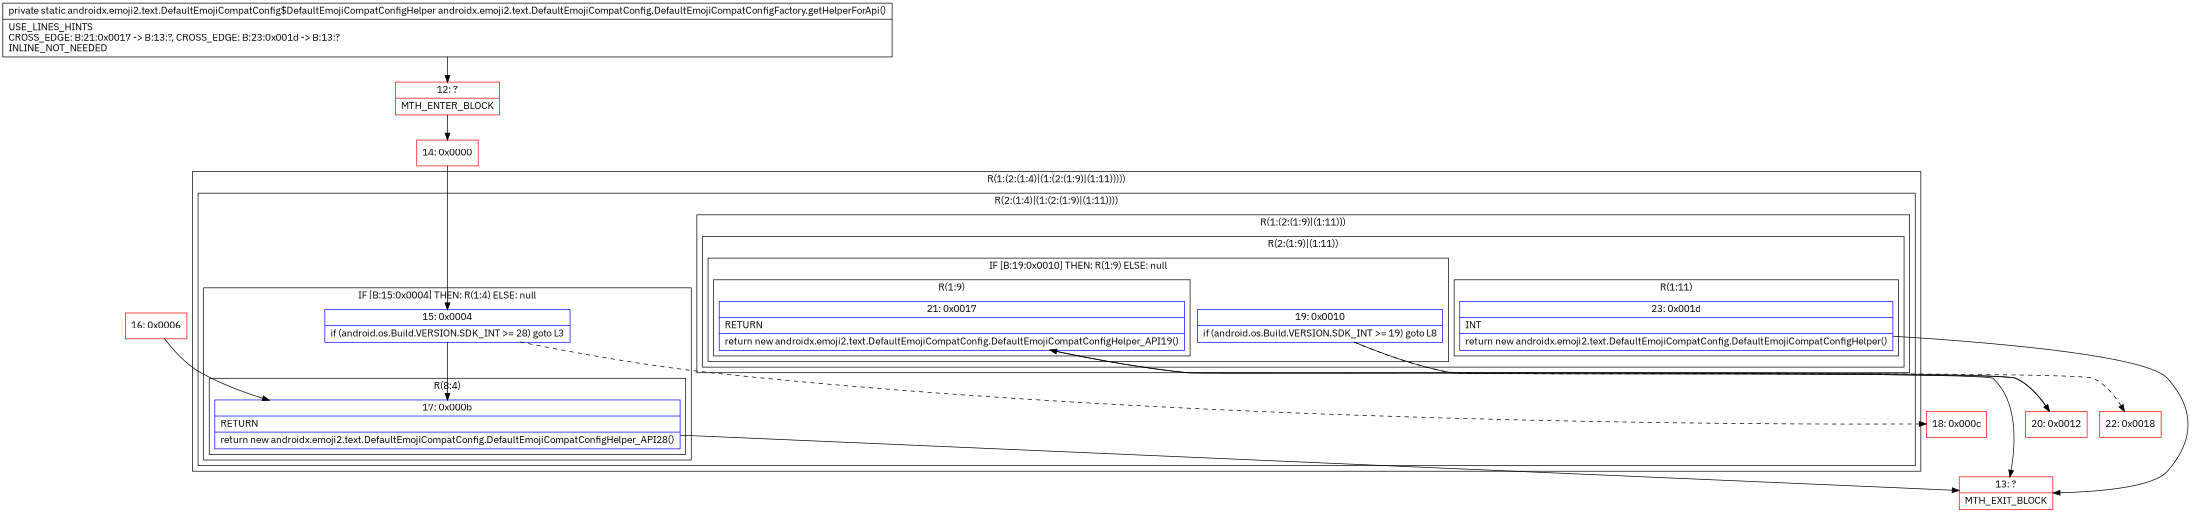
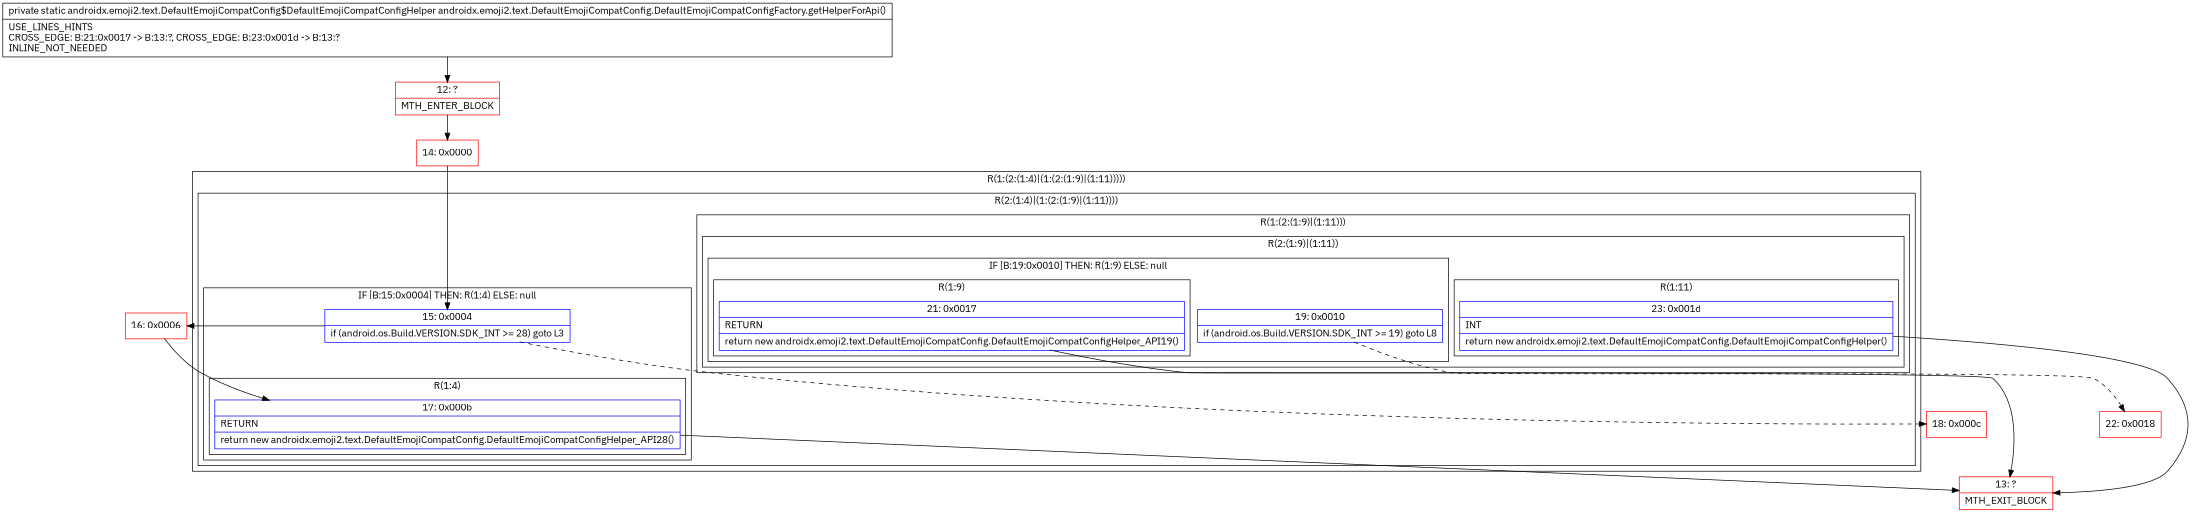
(447, 368) -> (259, 326)
(447, 386) -> (447, 386)
(2056, 424) -> none
